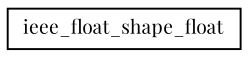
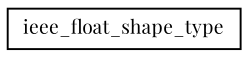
(124, 29) -> (124, 29)
